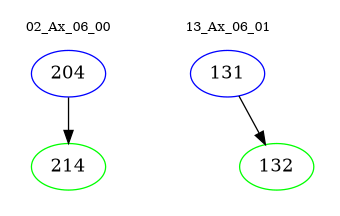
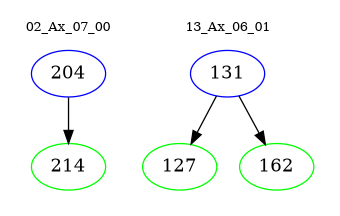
(69, 28) -> (69, 28)
none -> (180, 167)
(277, 167) -> (277, 167)
